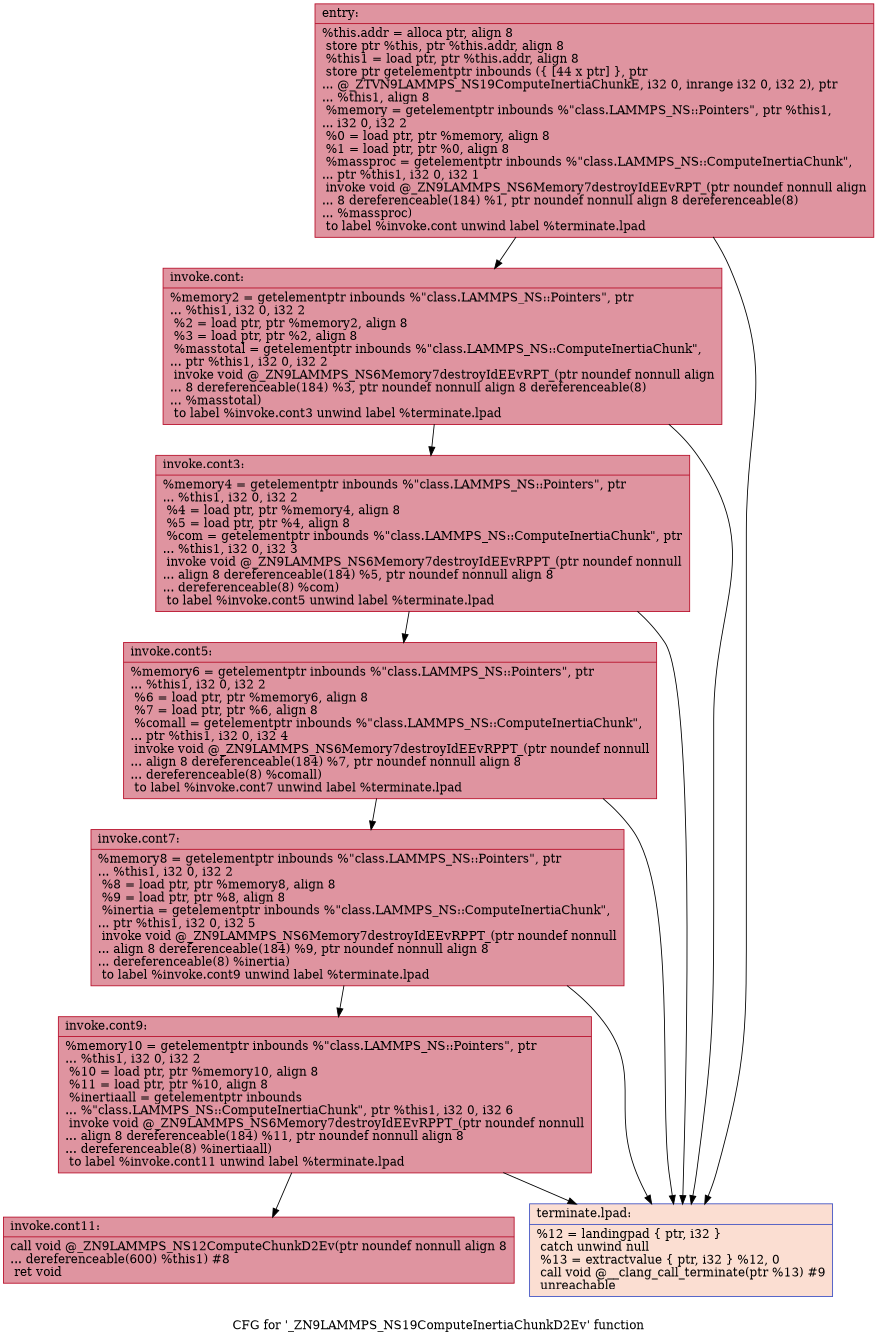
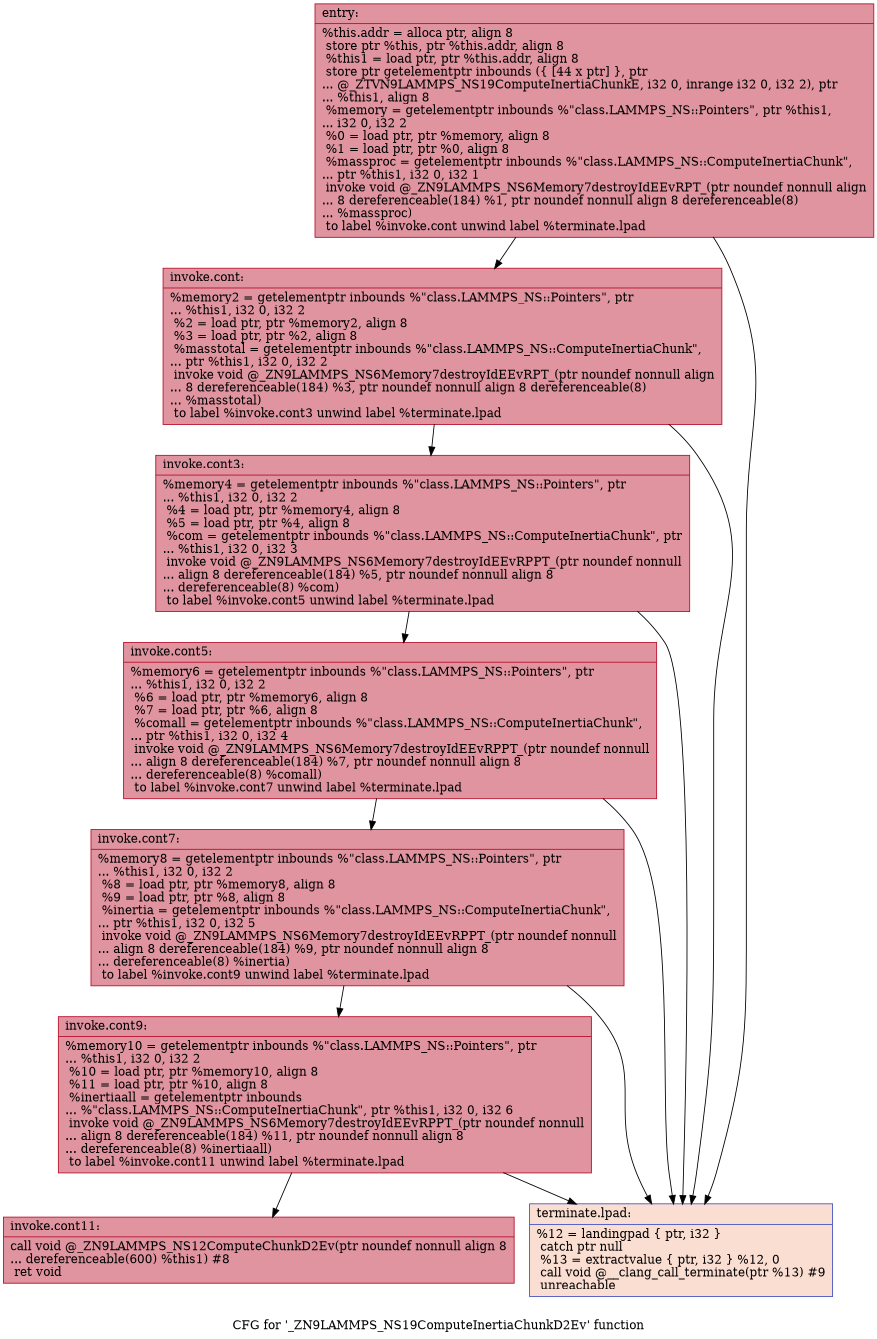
(593, 1247) -> (580, 1247)
